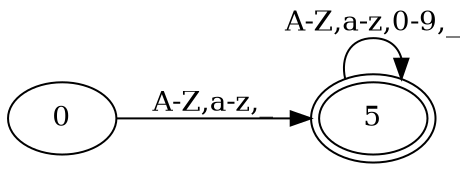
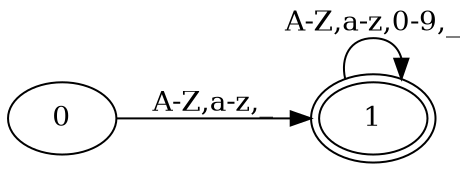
(373, 118) -> (373, 118)
